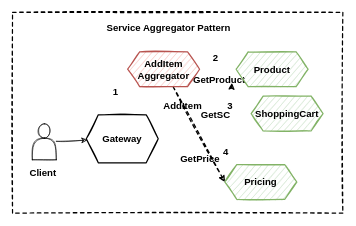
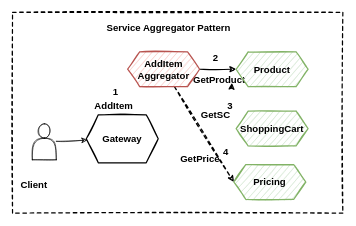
none -> (215, 69)
(183, 105) -> (114, 105)
(287, 114) -> (272, 129)
(43, 173) -> (34, 185)
(261, 182) -> (270, 182)
